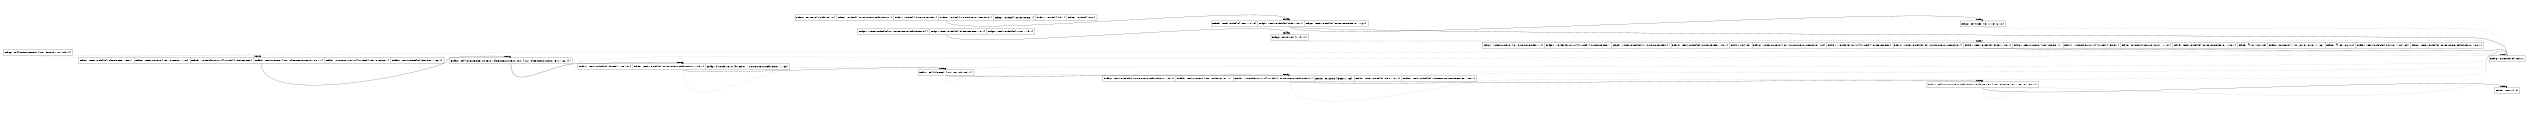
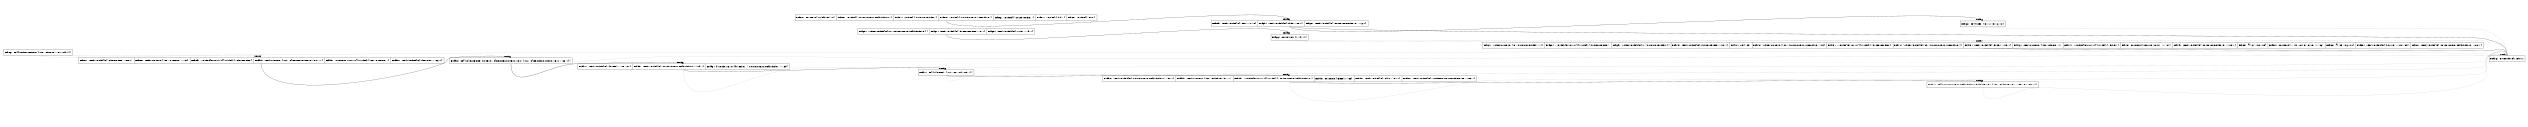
(2507, 91) -> none
